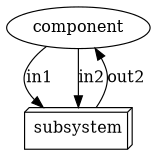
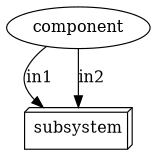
(107, 83) -> none
